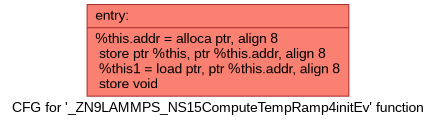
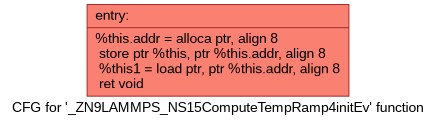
(127, 84) -> (120, 84)
